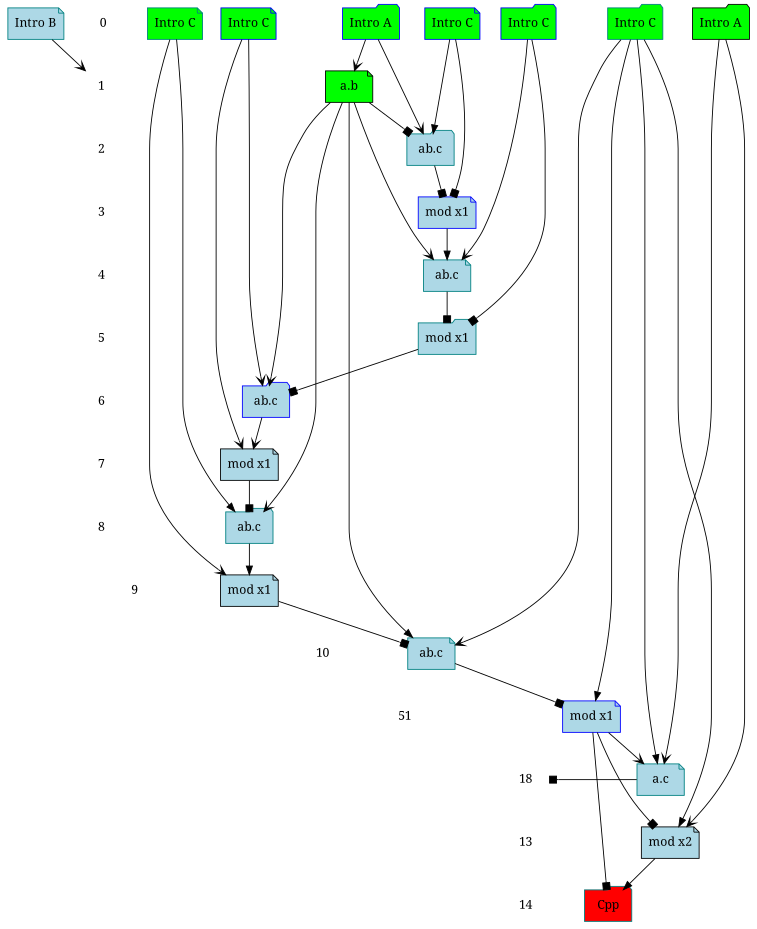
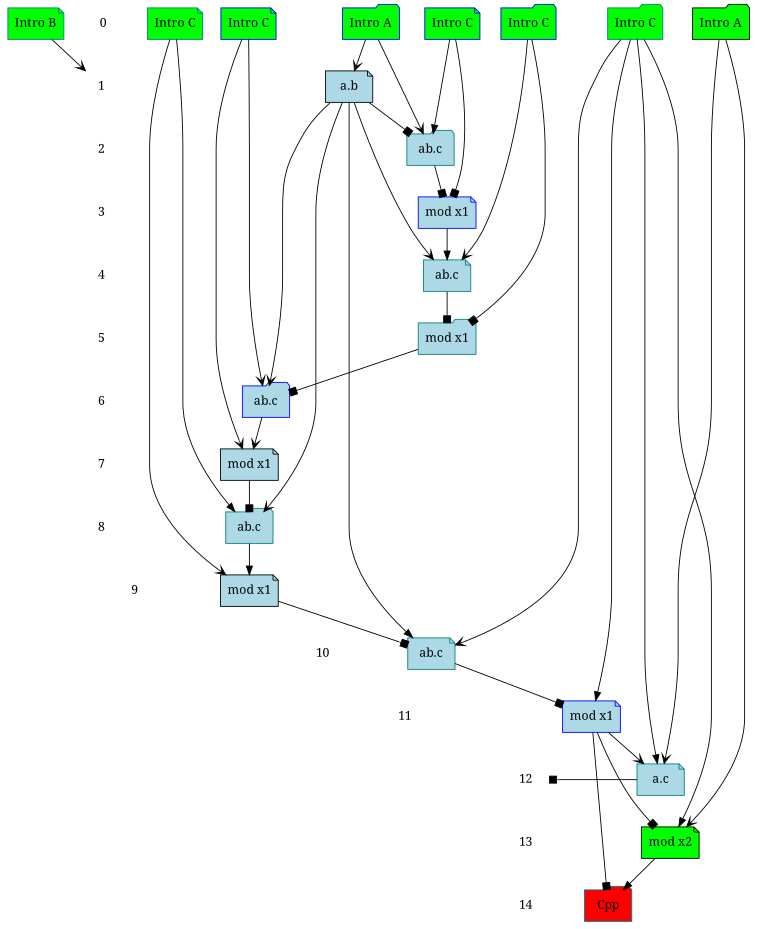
(36, 24) -> (36, 24)
(349, 87) -> (349, 87)
(405, 717) -> (405, 717)
(526, 780) -> (526, 780)
(670, 843) -> (670, 843)
